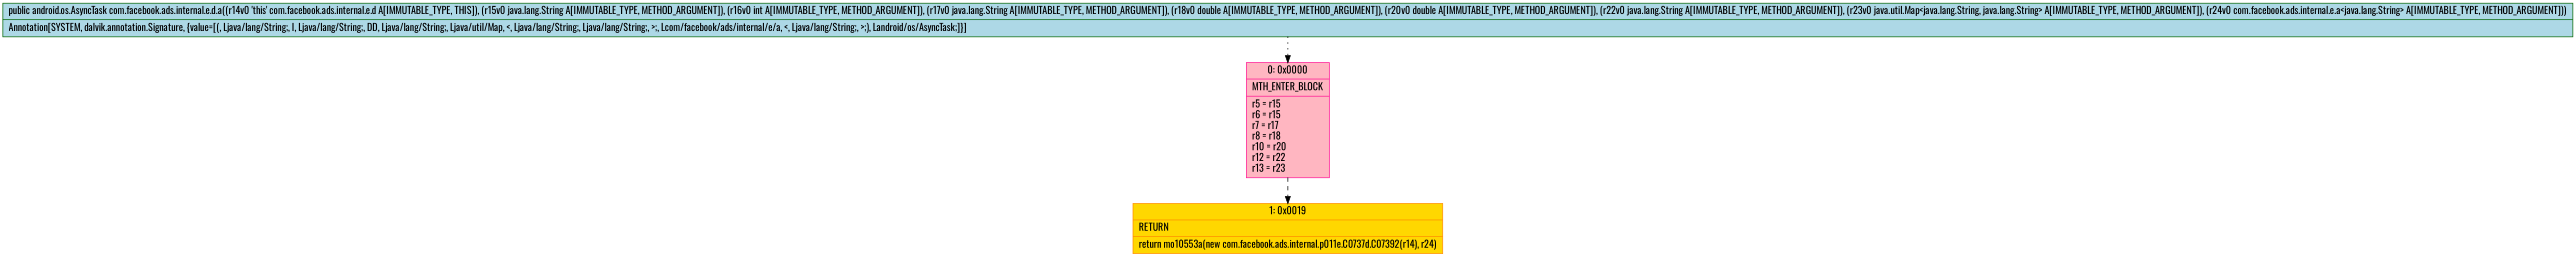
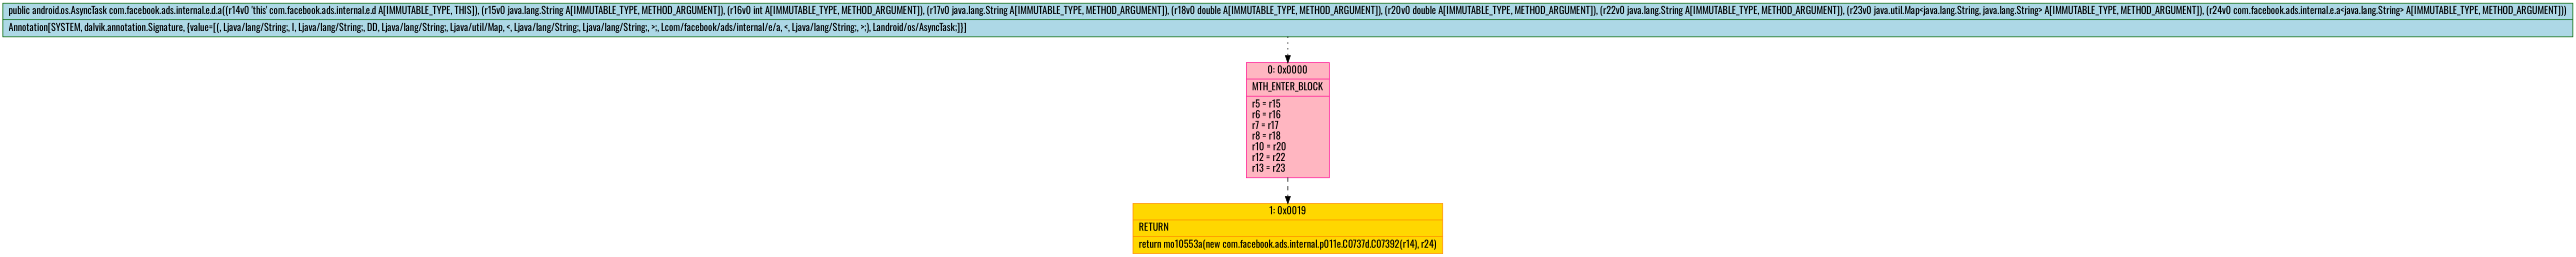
(1266, 115) -> (1266, 115)
